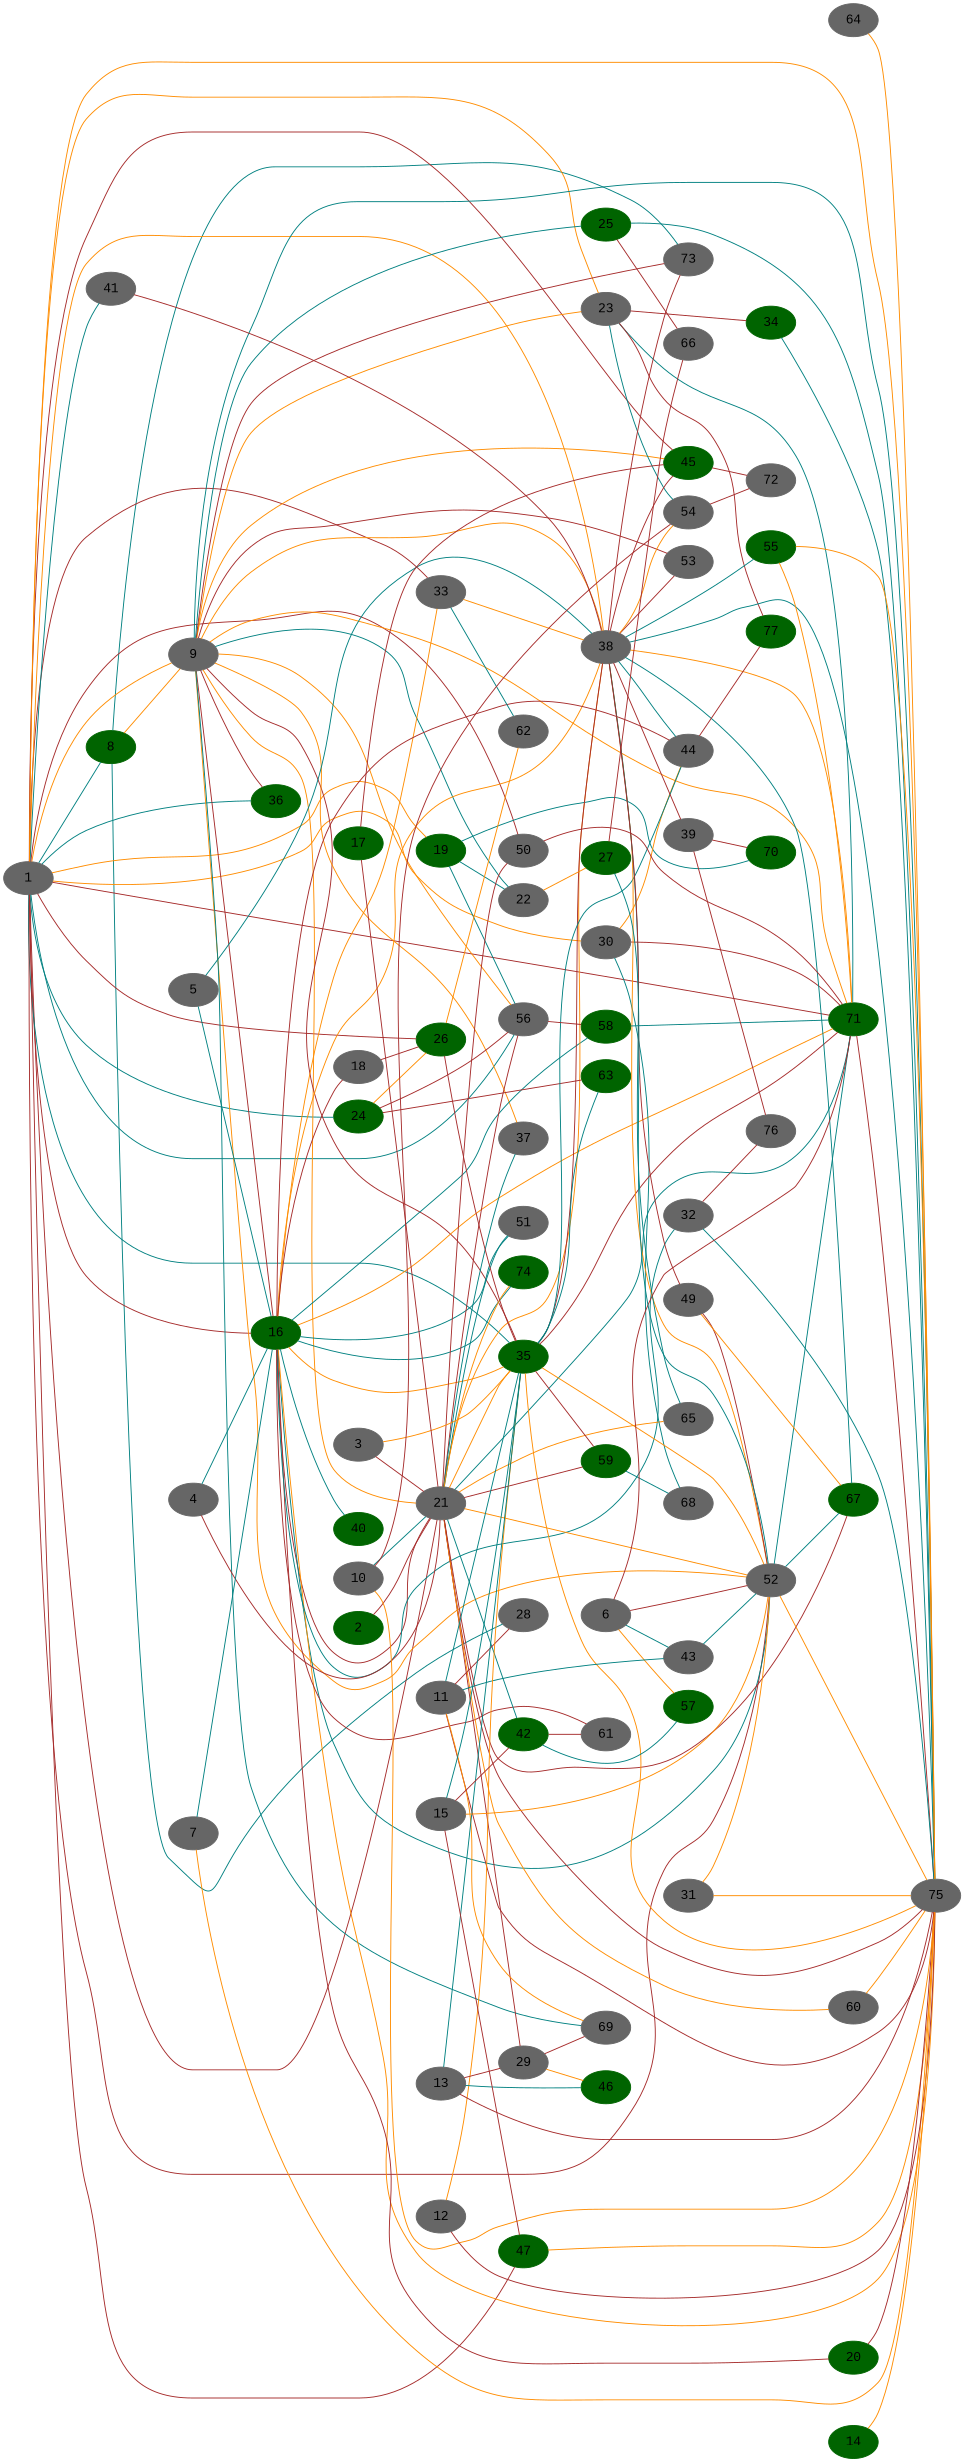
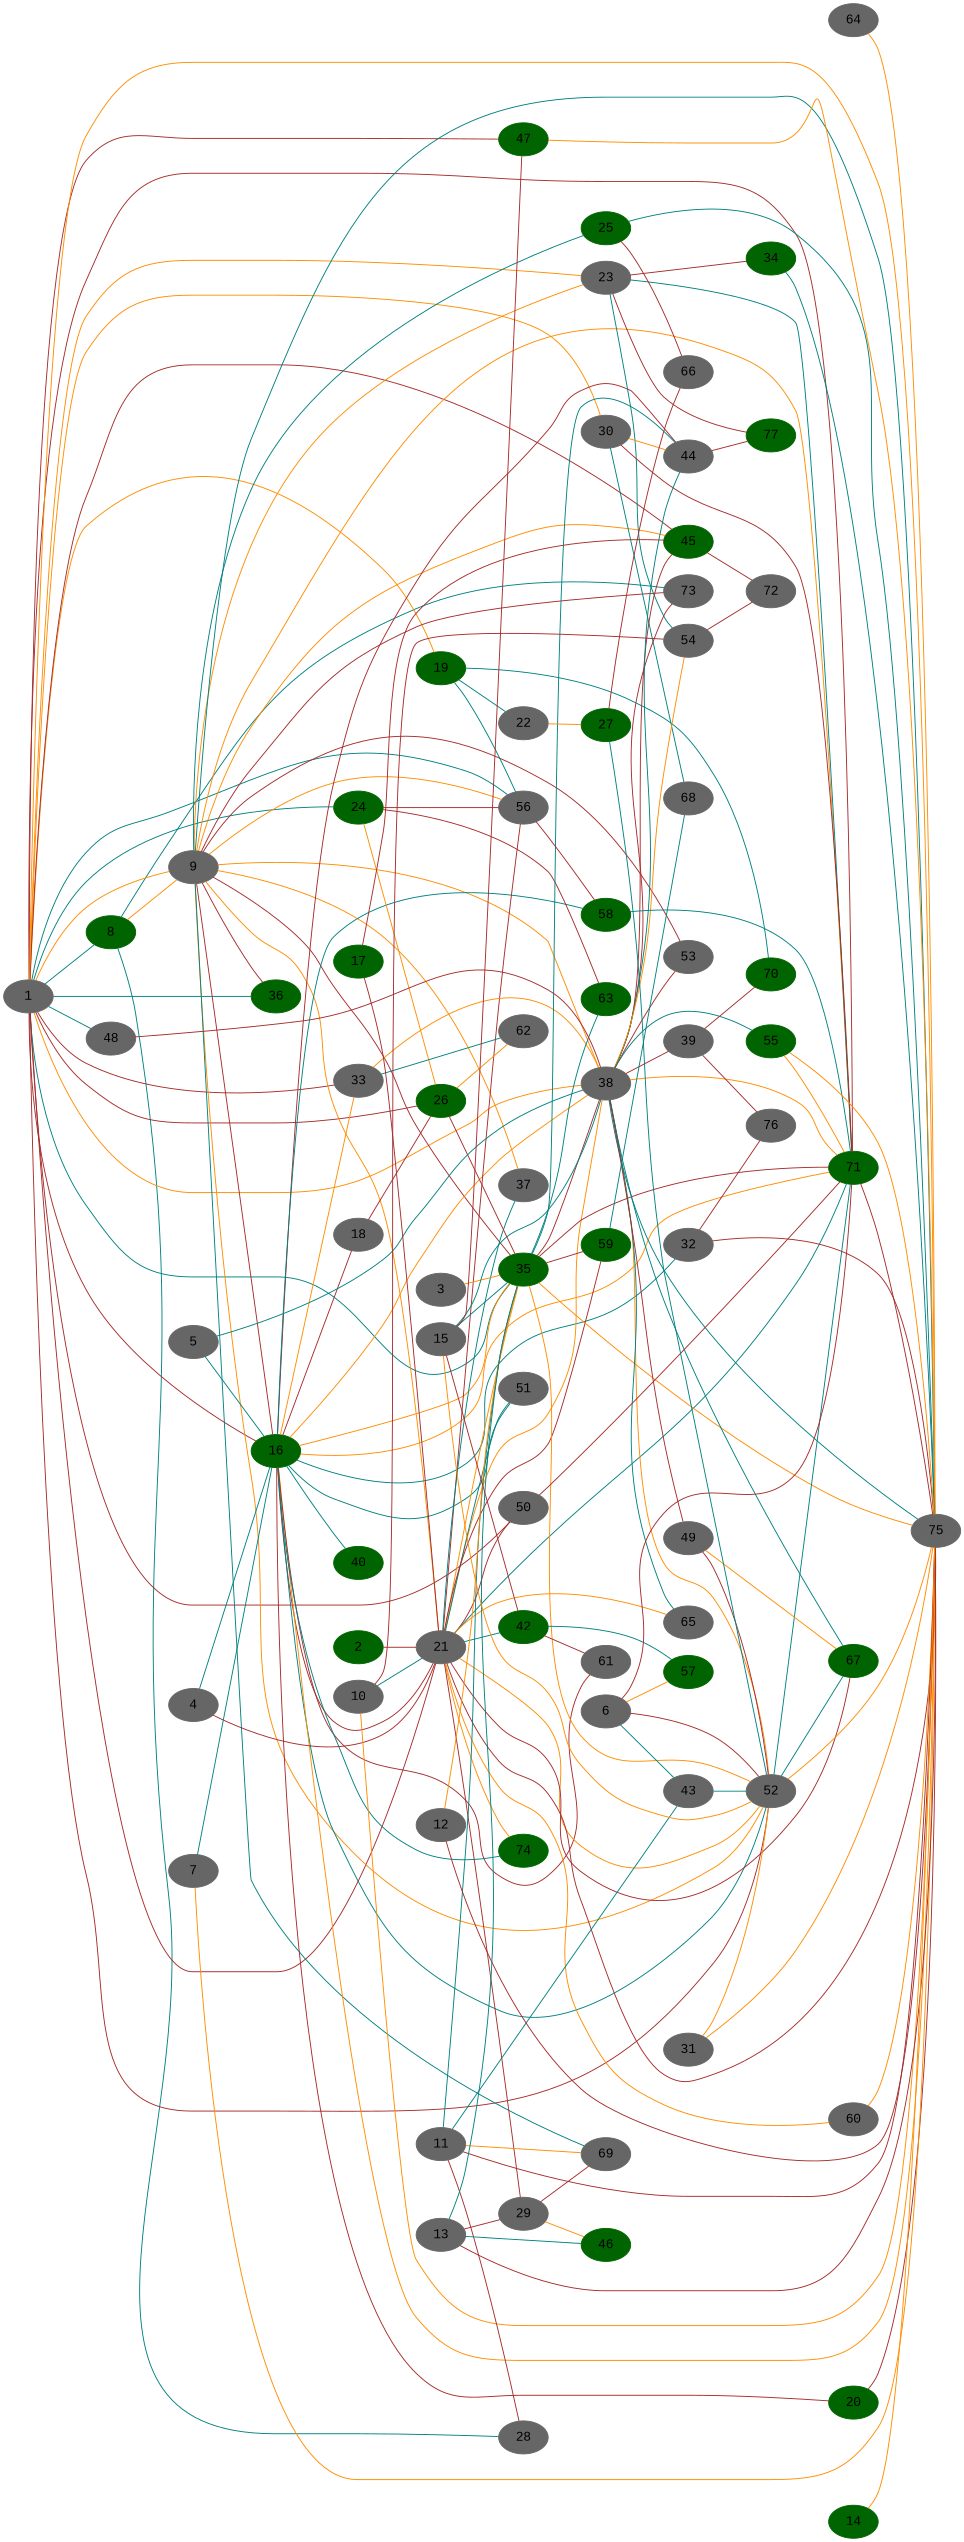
(111, 289) -> (111, 1039)
(407, 690) -> none
none -> (537, 1220)
(396, 1471) -> none
(892, 1526) -> (882, 1279)
